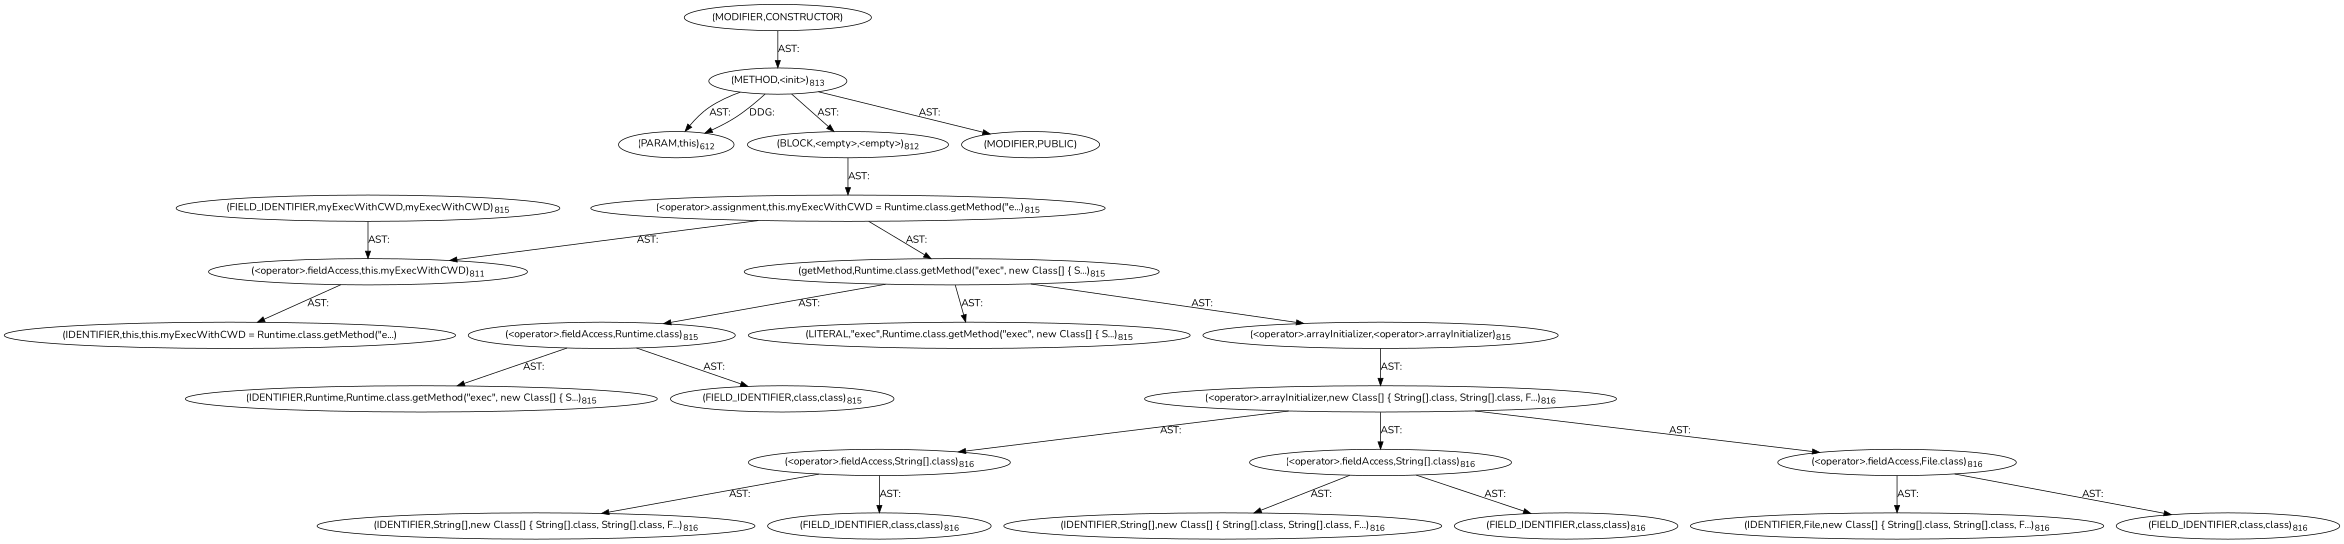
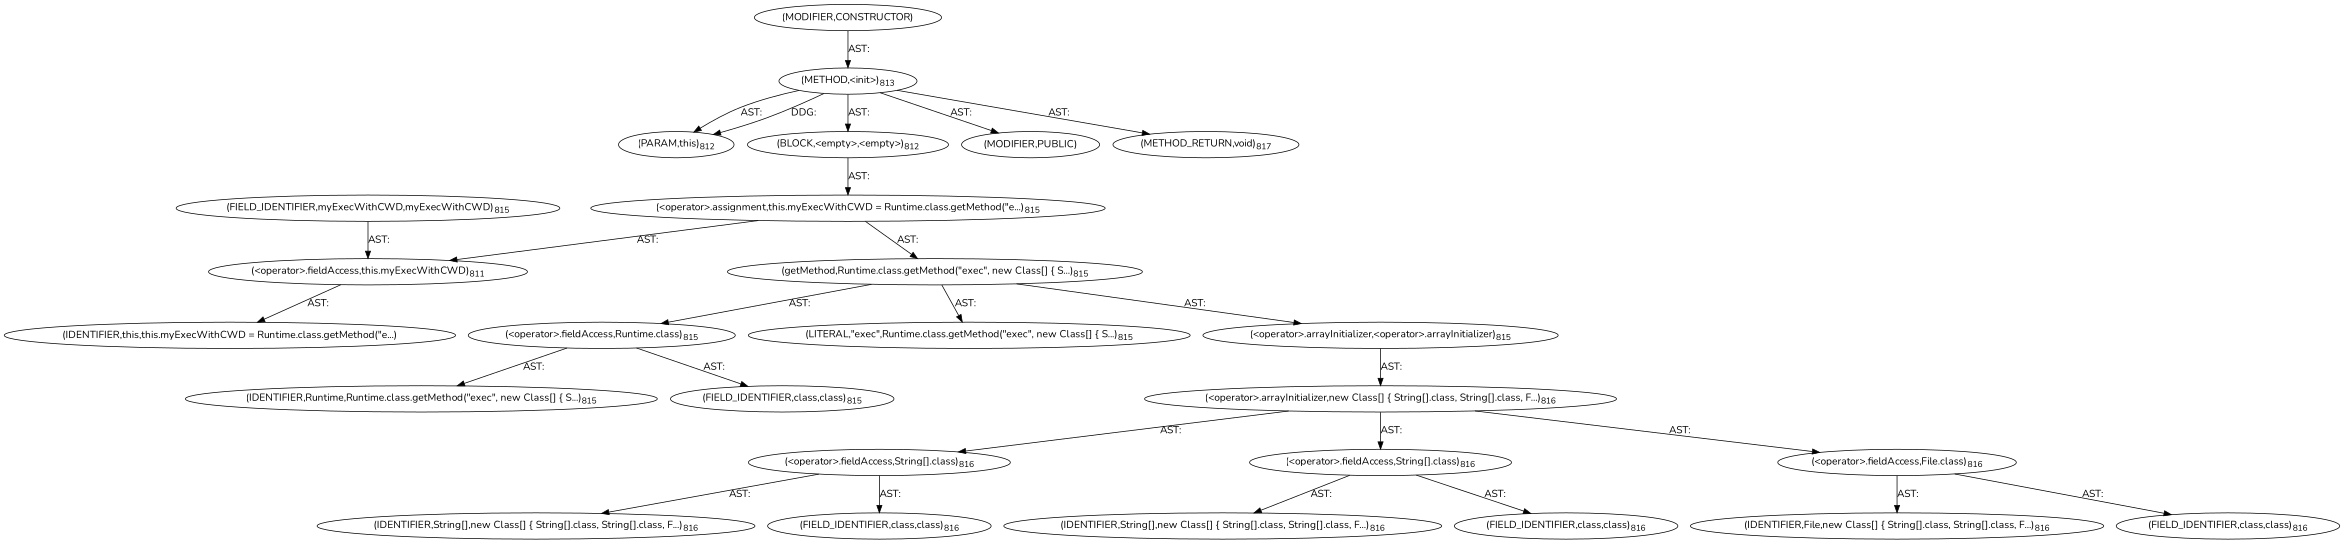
(707, 144) -> (707, 144)
none -> (1206, 145)
